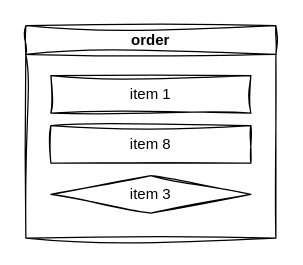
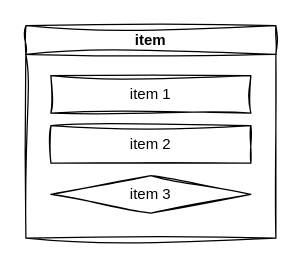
(151, 41) -> (151, 41)
(151, 144) -> (151, 144)
